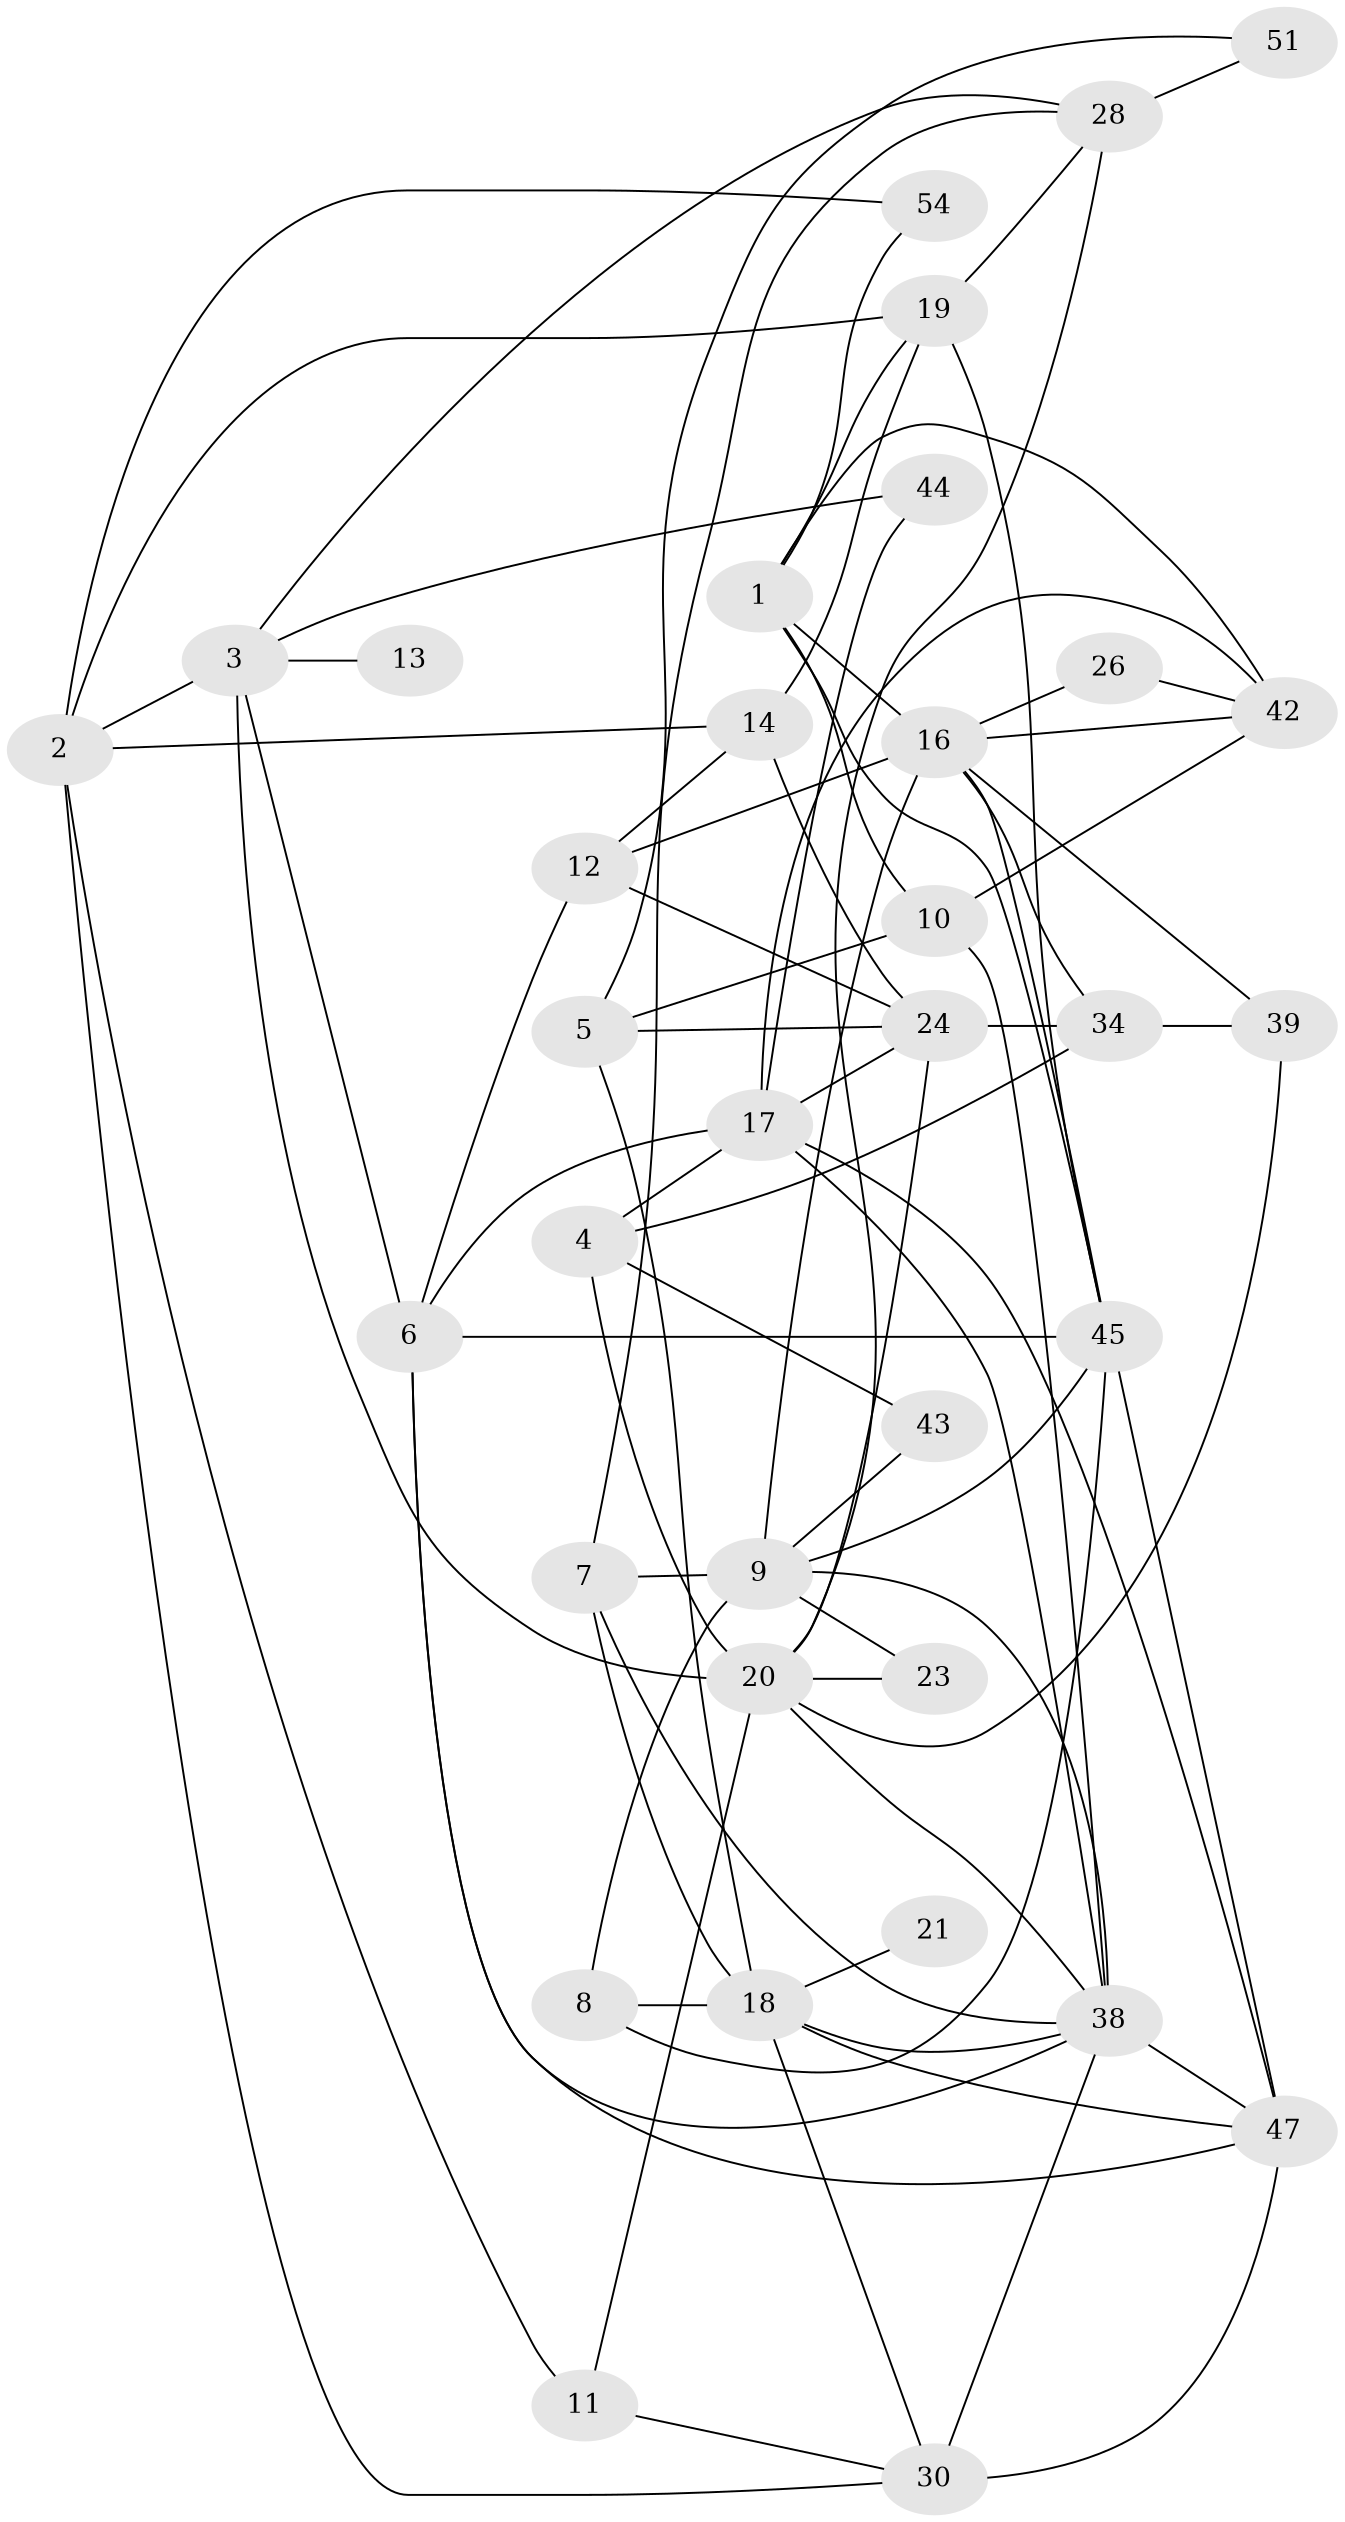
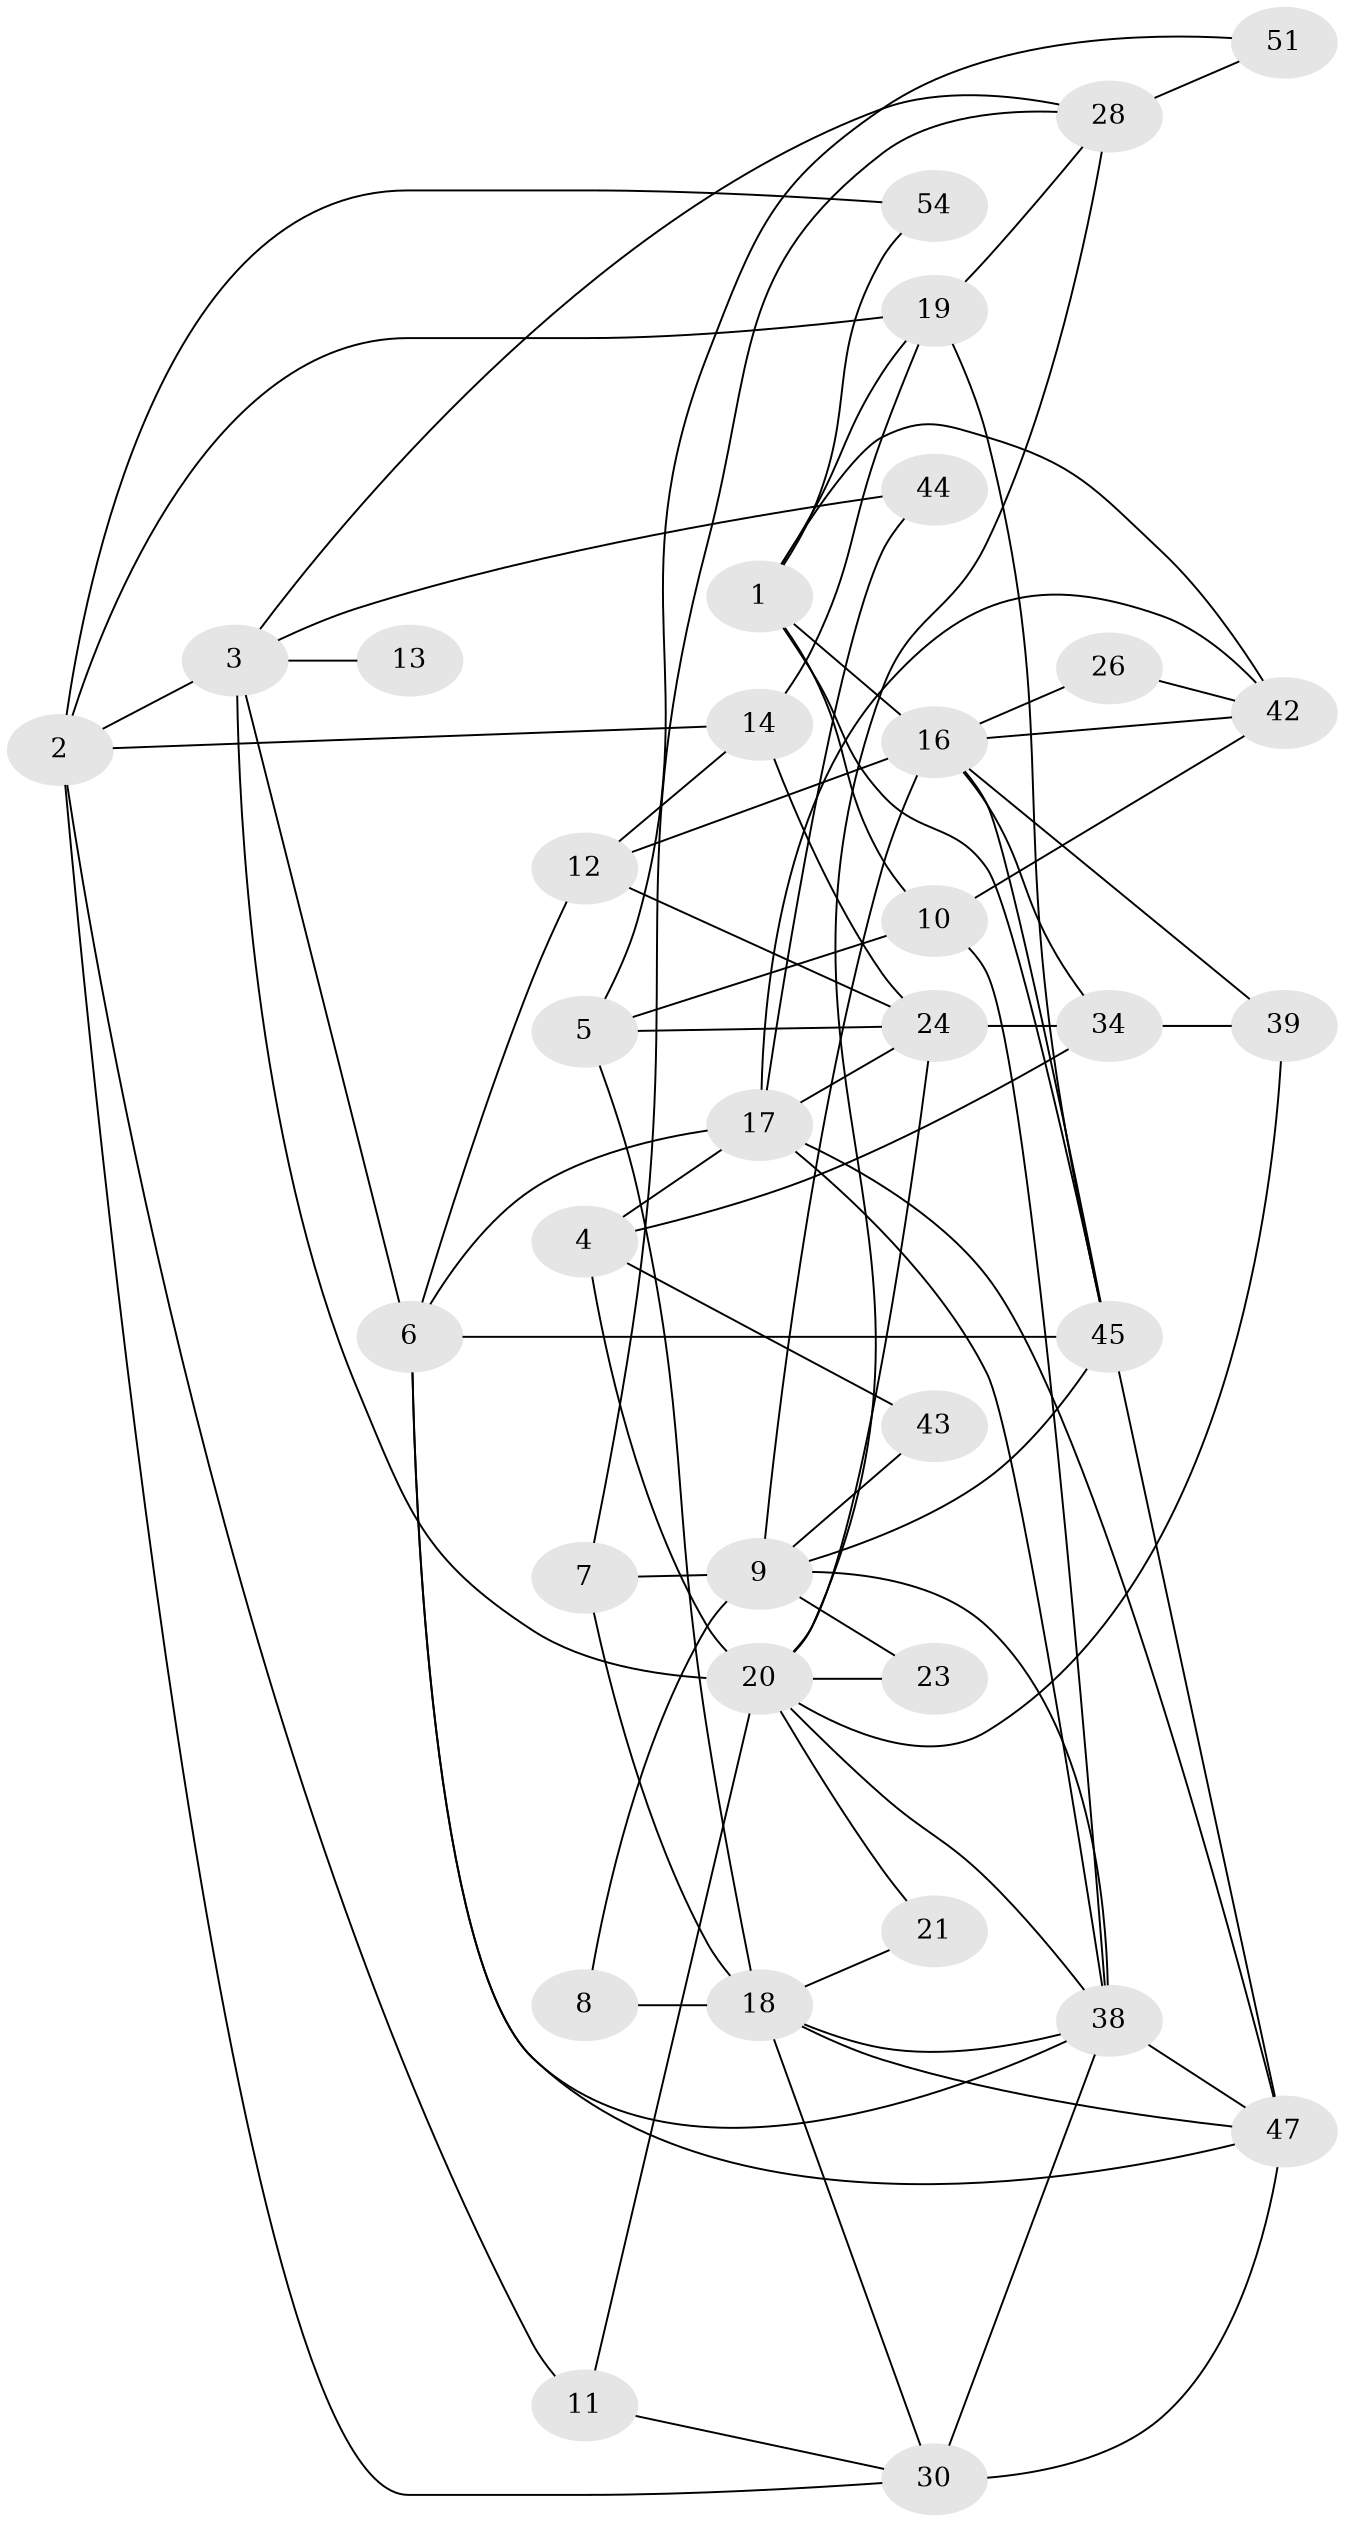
none -> (841, 1808)
(1032, 1879) -> none
(772, 1888) -> none
